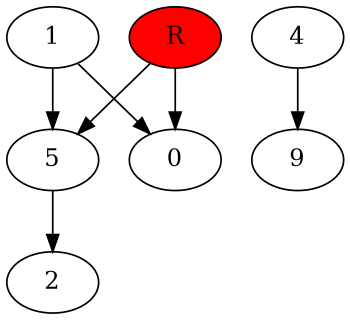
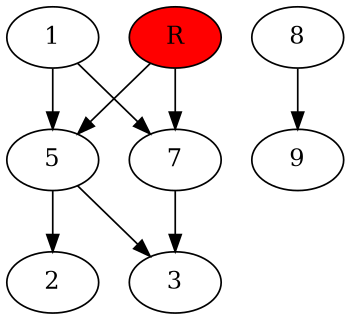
(298, 37) -> (298, 37)
(175, 160) -> (175, 160)
none -> (175, 282)
